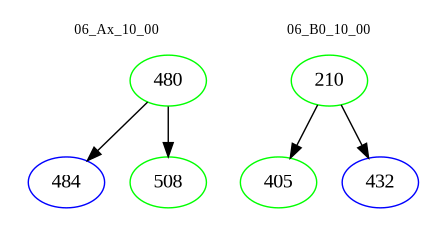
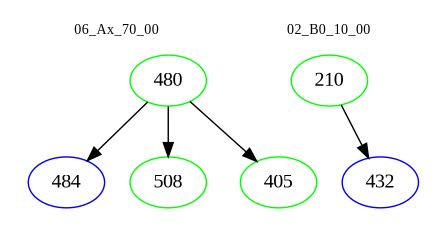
(117, 30) -> (117, 30)
(329, 30) -> (329, 30)
(307, 125) -> (208, 118)
